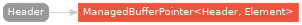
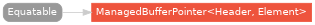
(26, 12) -> (33, 12)
